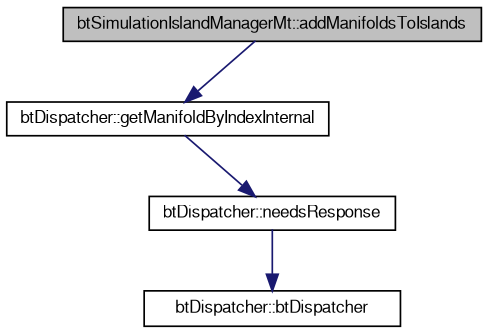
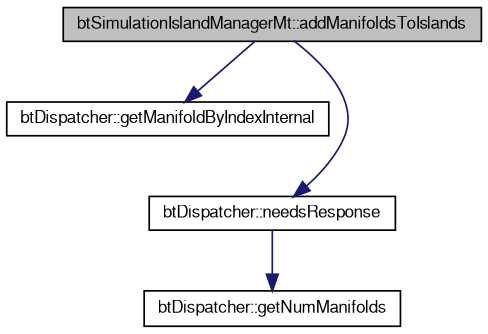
(213, 160) -> (347, 110)
(272, 309) -> (272, 309)
